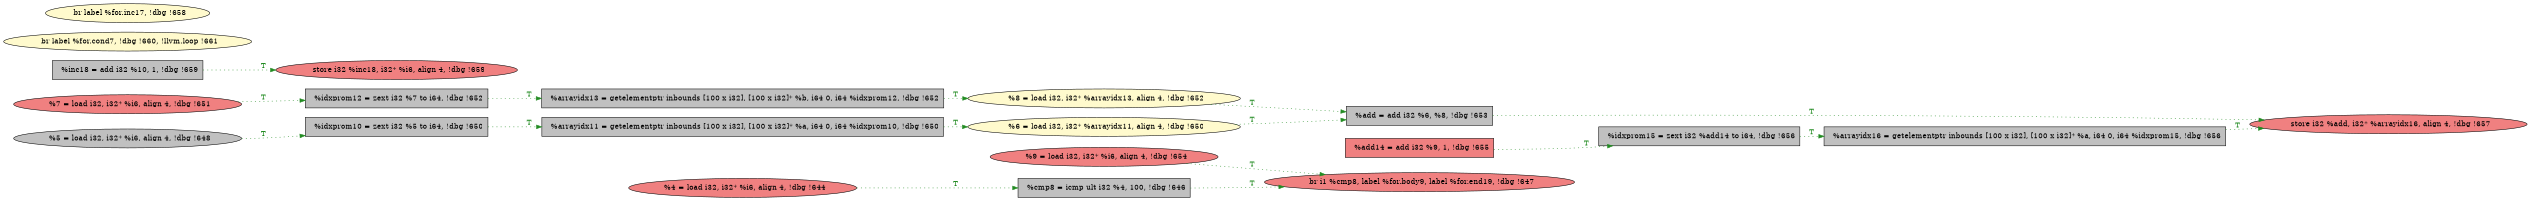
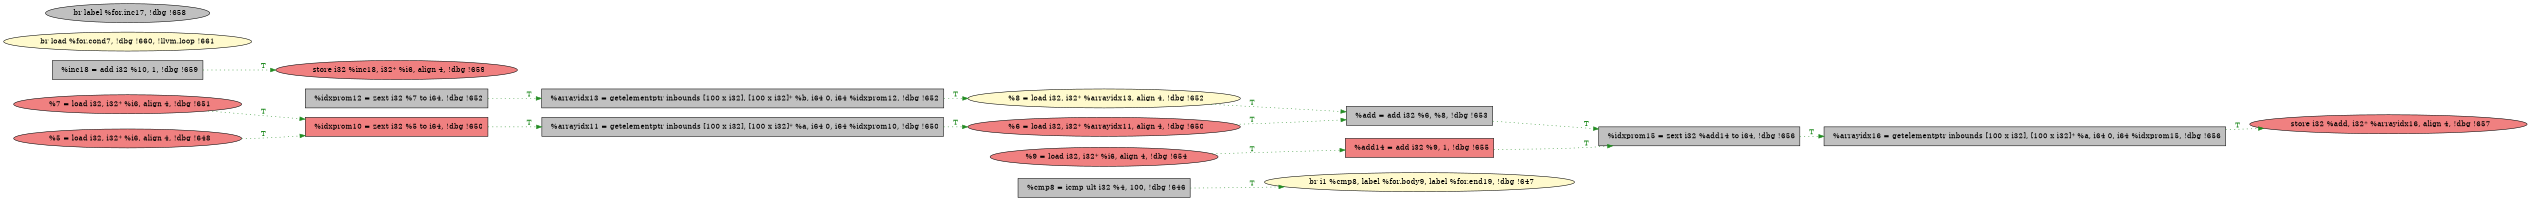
(128, 13) -> (128, 13)
(128, 42) -> (128, 42)
(269, 101) -> (254, 115)
(1876, 116) -> (1543, 125)
(397, 127) -> (397, 127)
(1104, 127) -> (1104, 127)
(128, 138) -> (128, 138)
(1253, 169) -> (1276, 152)
(1420, 182) -> (1420, 182)
(743, 188) -> none
